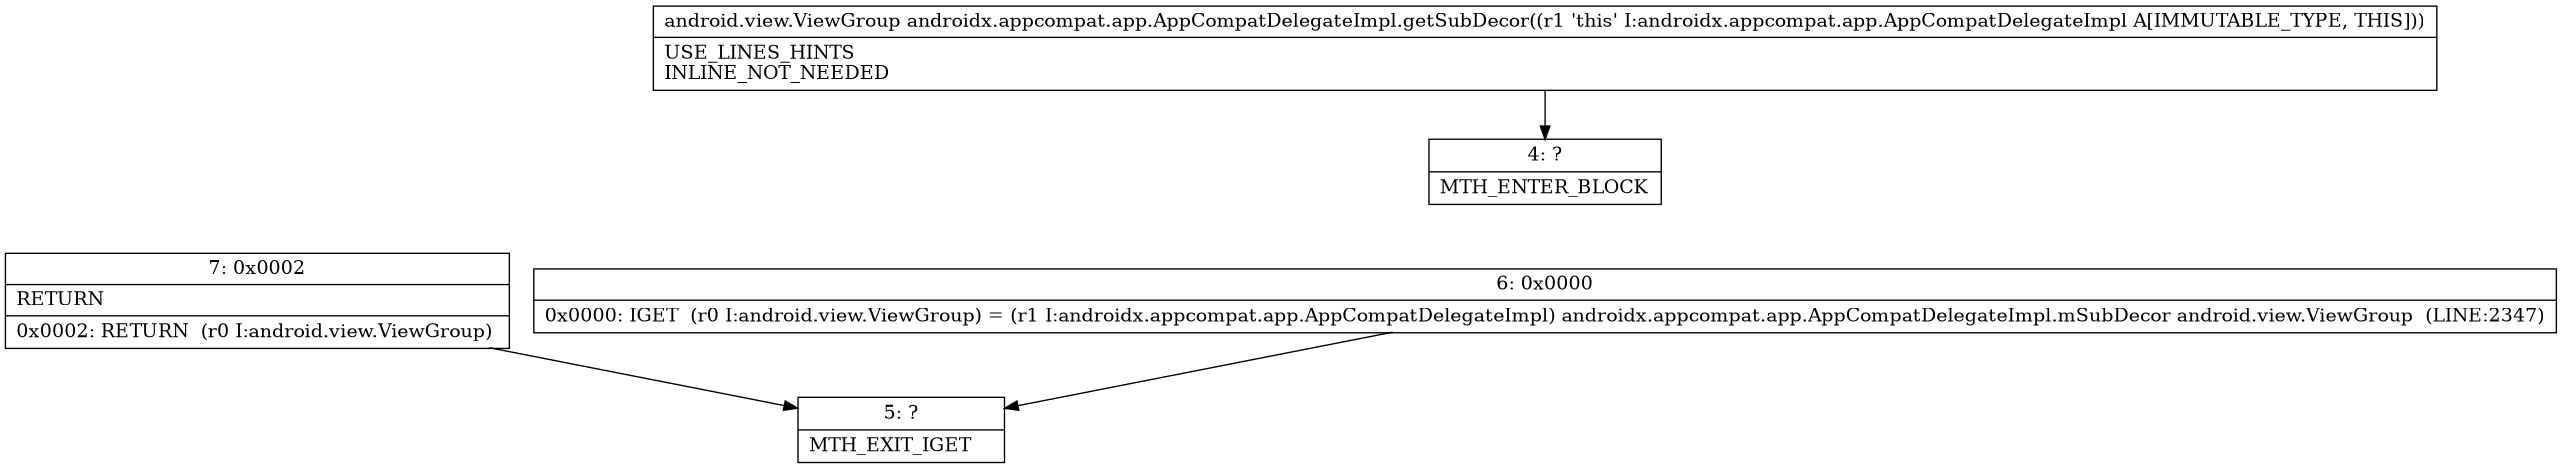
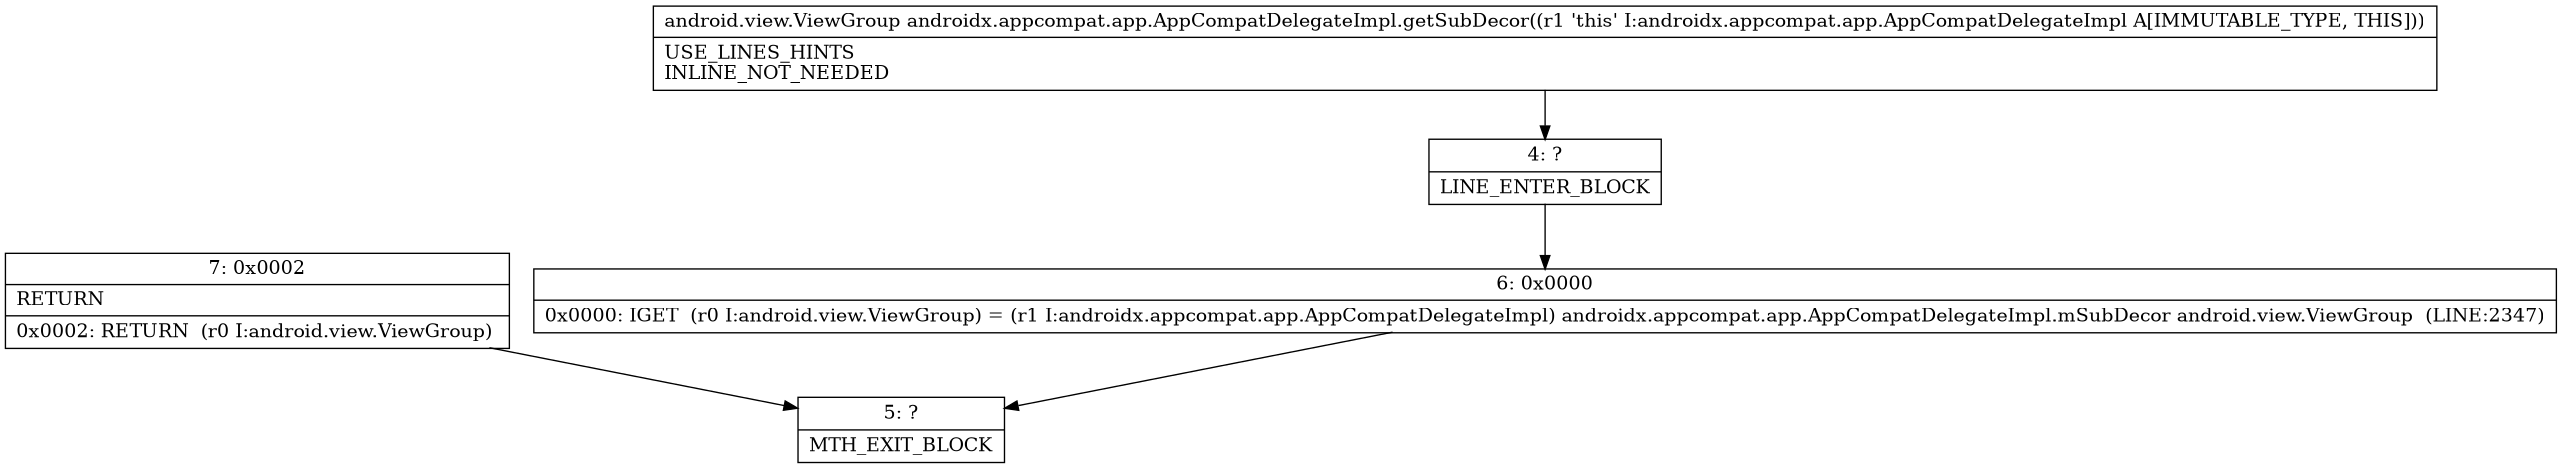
(1544, 187) -> (1545, 187)
none -> (1545, 230)
(890, 446) -> (901, 446)
